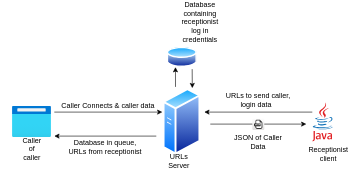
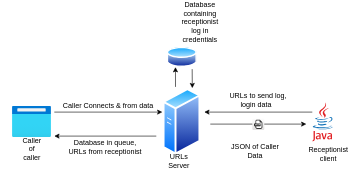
(258, 100) -> (258, 100)
(108, 106) -> (108, 106)
(258, 142) -> (255, 151)
